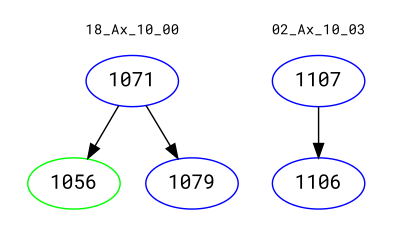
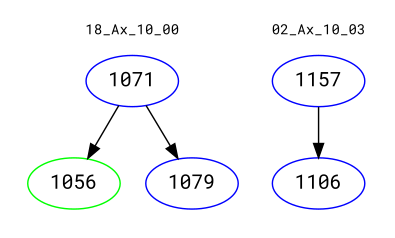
(319, 81) -> (319, 81)
